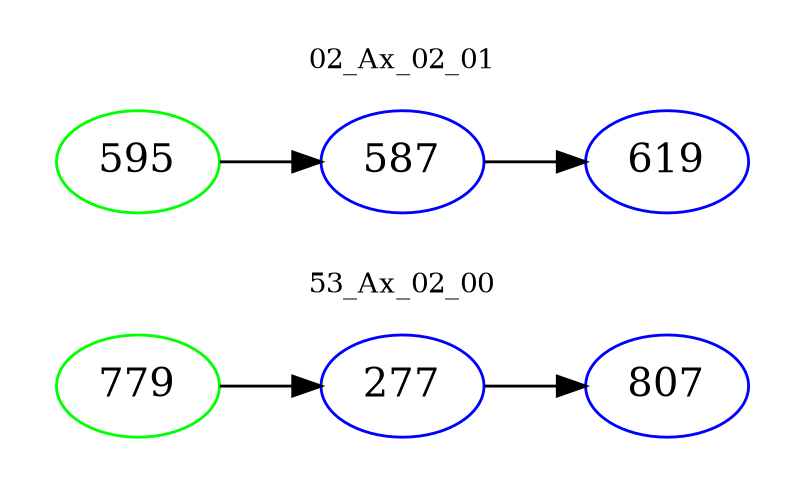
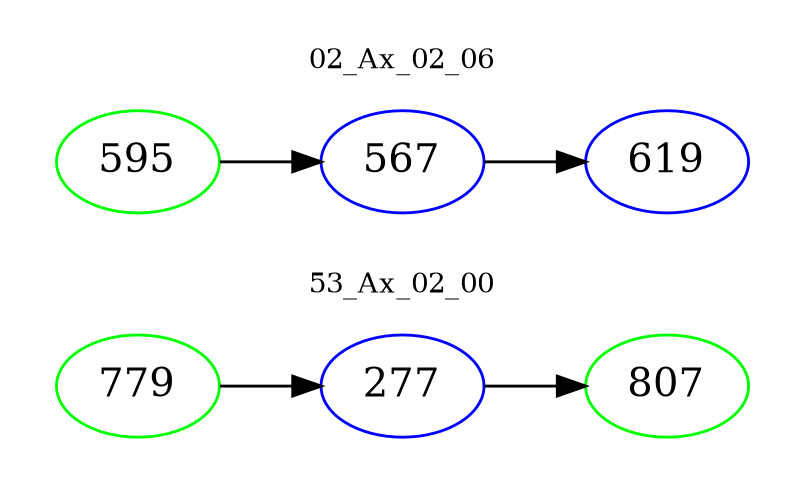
(403, 61) -> (403, 61)
(403, 162) -> (403, 162)
(667, 386) -> (667, 386)
